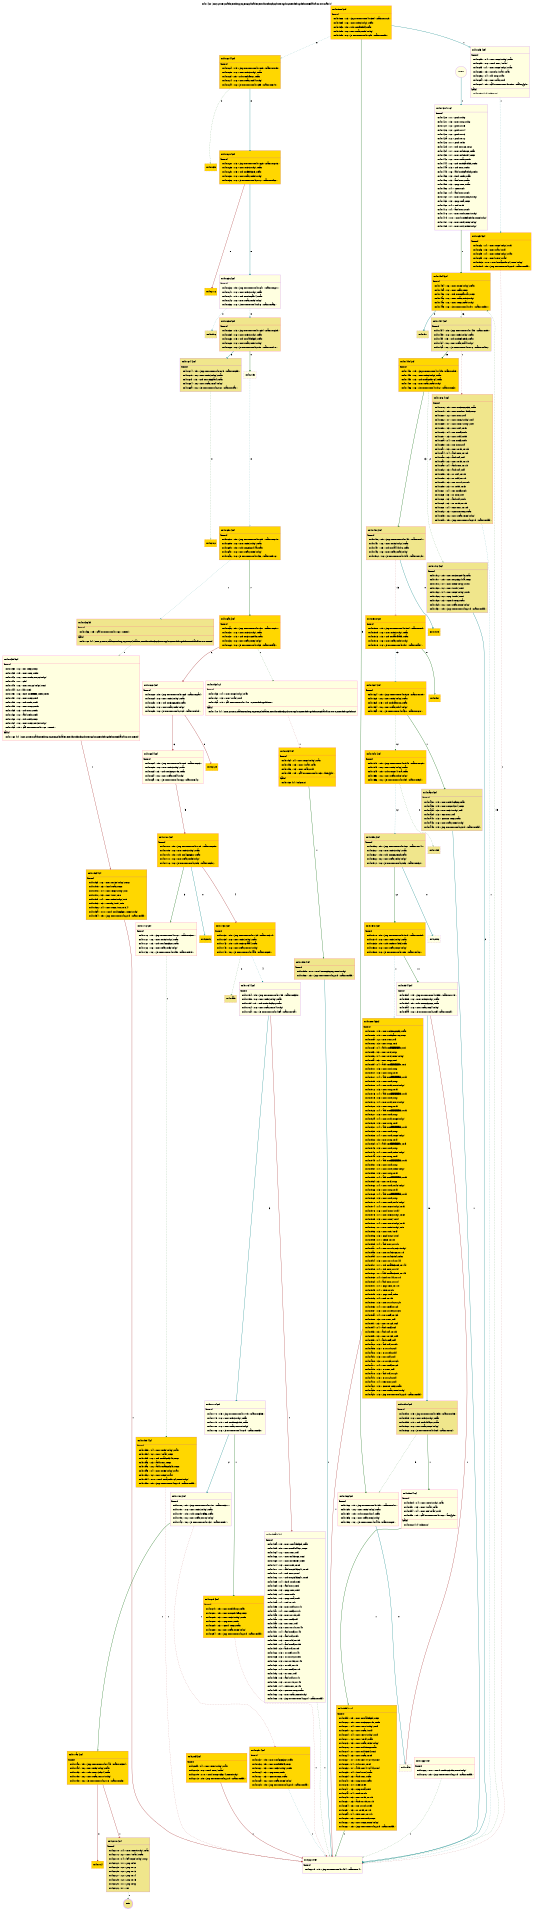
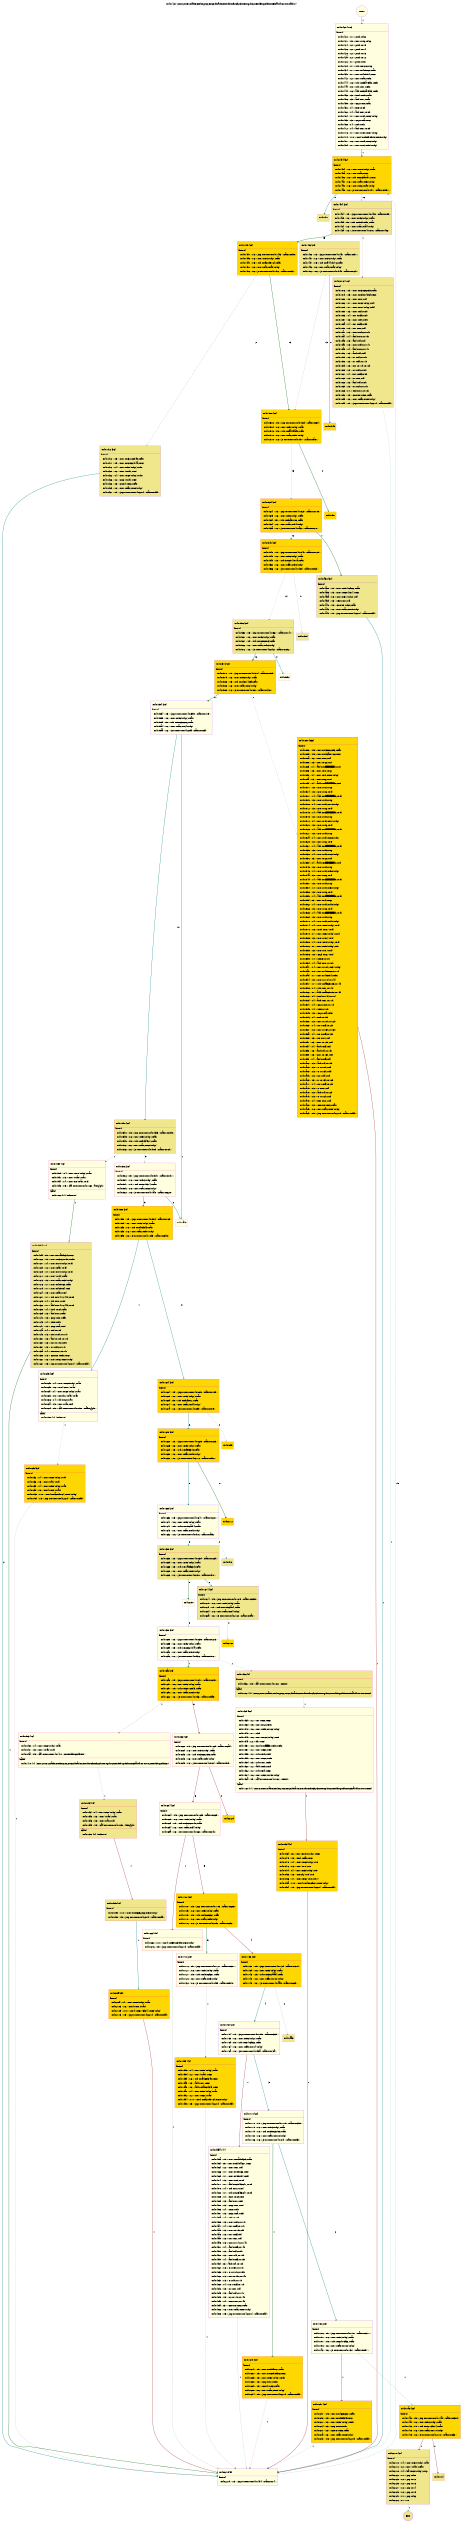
(306, 47) -> (165, 1309)
(228, 236) -> (212, 1489)
(410, 459) -> (279, 342)
(250, 543) -> (188, 1643)
(361, 766) -> (144, 1201)
(307, 767) -> (108, 1819)
(316, 872) -> (123, 1868)
(206, 939) -> none
(257, 968) -> (260, 2004)
(327, 1417) -> (137, 1954)
(428, 1462) -> (112, 1157)
(116, 1630) -> (385, 2379)
(180, 1665) -> (342, 2377)
(367, 1768) -> (61, 1305)
(98, 1865) -> (439, 2477)
none -> (176, 1882)
